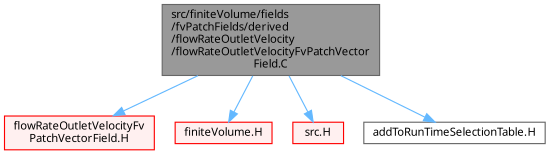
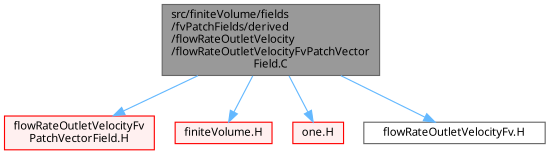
(318, 133) -> (318, 133)
(454, 133) -> (454, 133)
